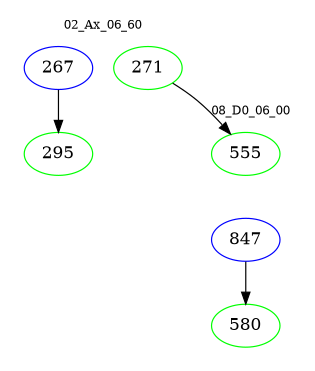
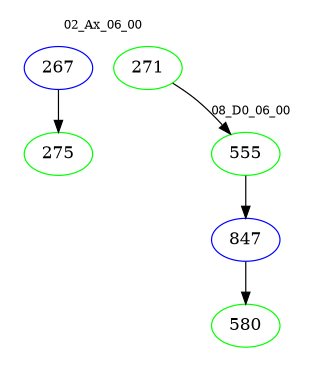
(103, 26) -> (103, 26)
(58, 154) -> (58, 154)
none -> (246, 191)
